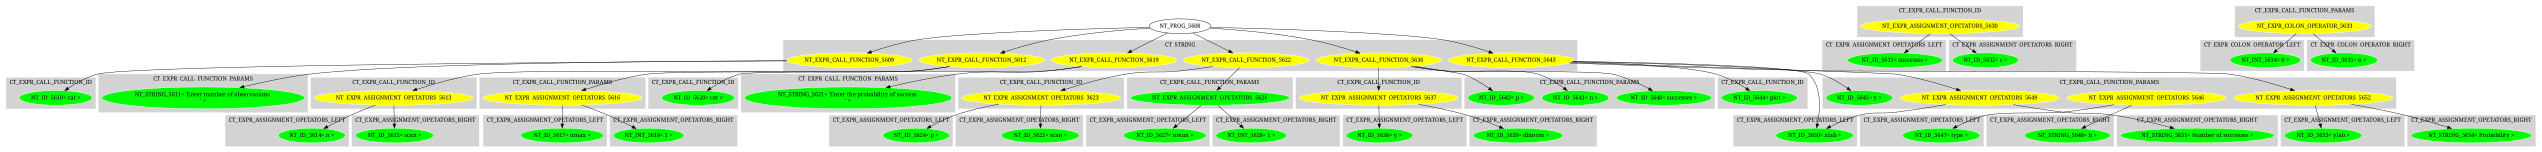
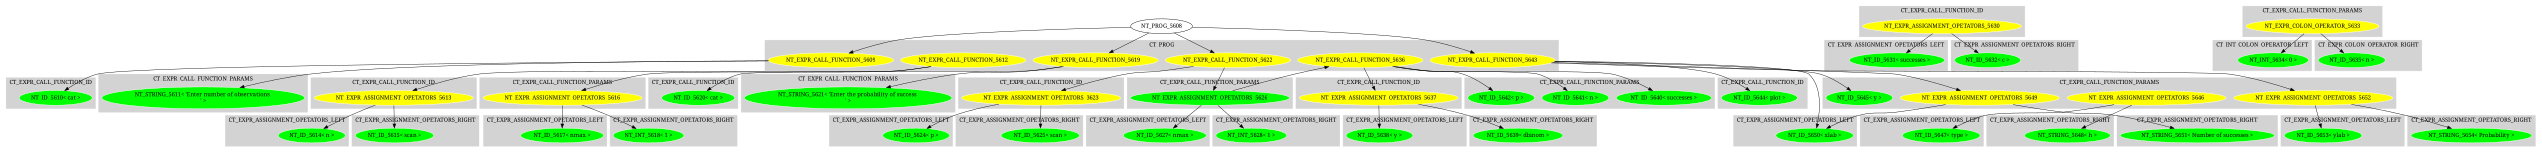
(1076, 35) -> none
(1284, 35) -> (1269, 81)
(1180, 45) -> (1162, 45)
(2252, 45) -> (2262, 45)
